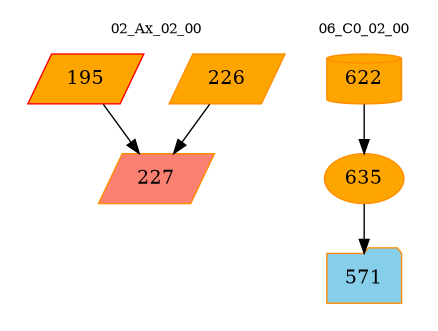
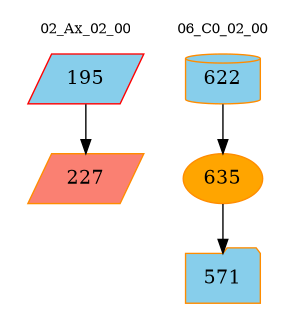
(86, 79) -> (86, 79)
(227, 79) -> none
(364, 79) -> (223, 79)
